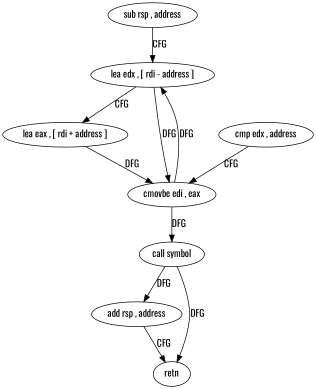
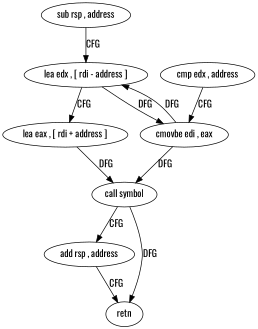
(116, 163) -> (93, 162)
(164, 284) -> (117, 224)
